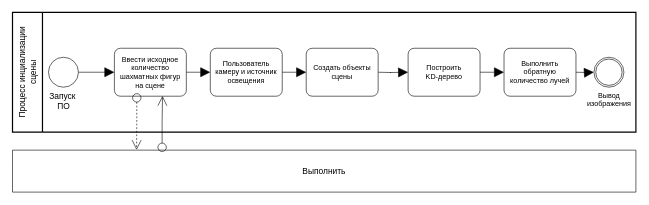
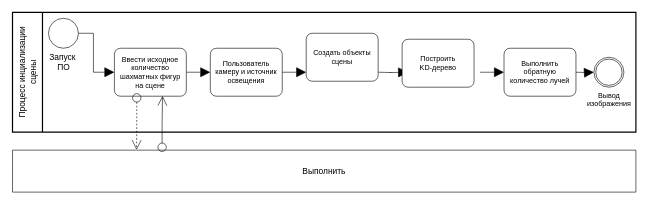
(63, 72) -> (63, 33)
(342, 72) -> (342, 57)
(444, 72) -> (438, 63)
